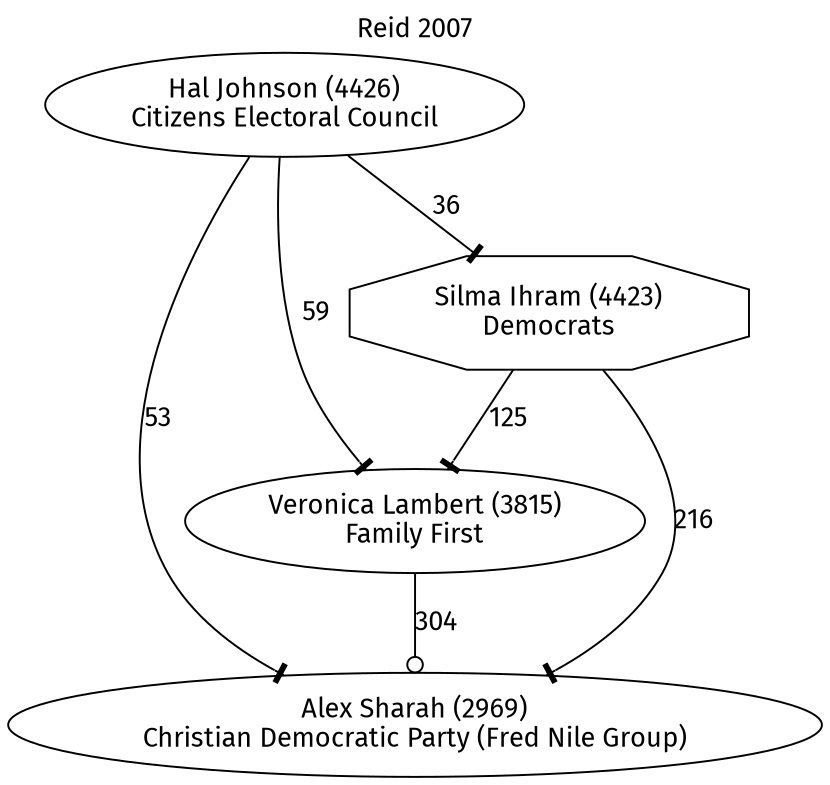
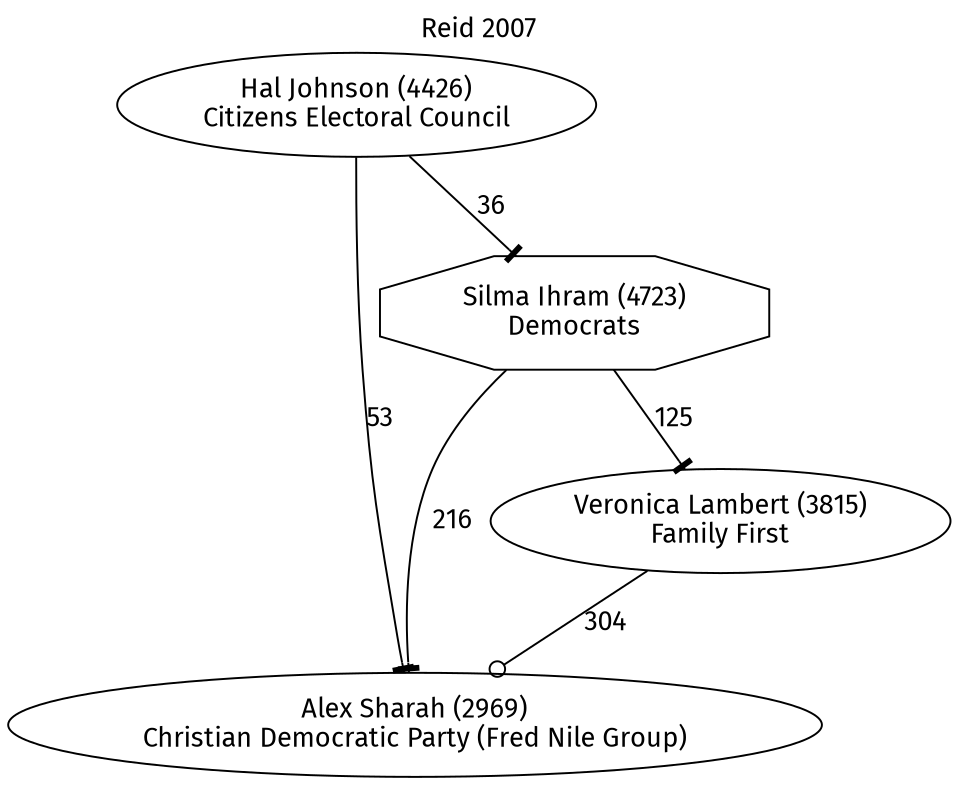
(549, 313) -> (575, 313)
(288, 319) -> none
